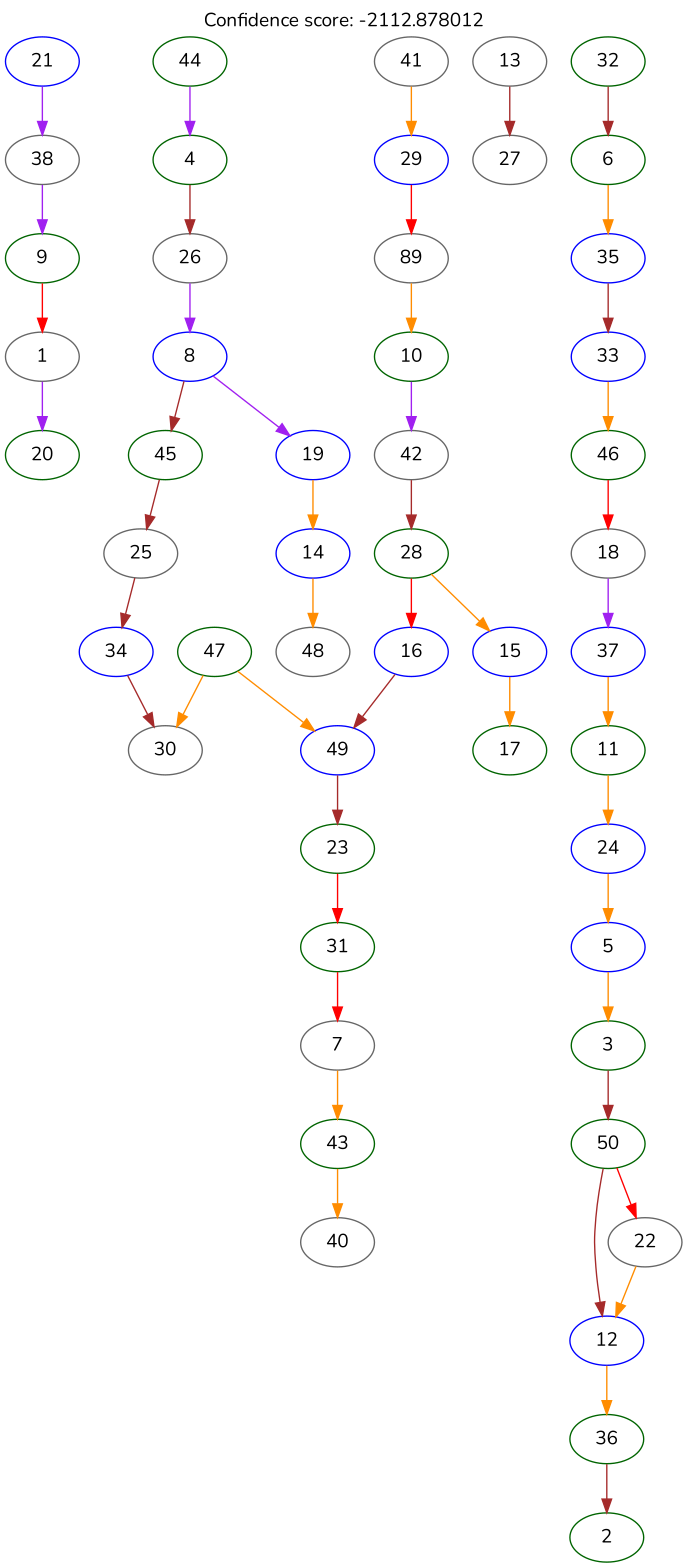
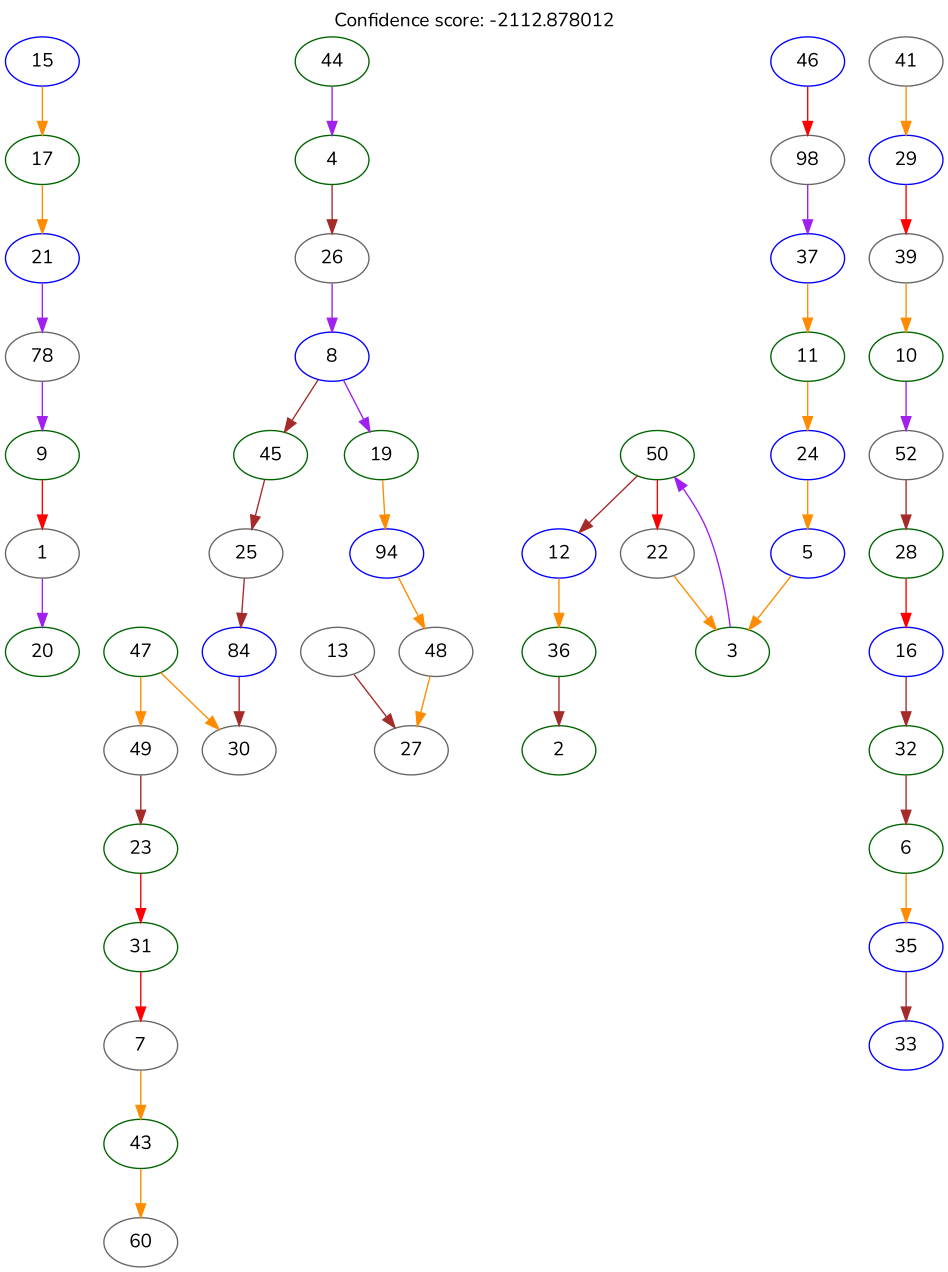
(42, 160) -> (42, 357)
none -> (42, 202)
(411, 258) -> (906, 258)
(608, 399) -> none
(313, 455) -> (381, 455)
(411, 455) -> (906, 455)
(608, 455) -> (808, 62)
(313, 554) -> (387, 554)
(608, 554) -> (808, 160)
(456, 598) -> none
(116, 652) -> (239, 652)
none -> (425, 694)
(379, 696) -> (906, 694)
(338, 750) -> (141, 750)
(608, 1088) -> (716, 555)
(338, 1242) -> (141, 1242)
(628, 1285) -> (691, 597)
